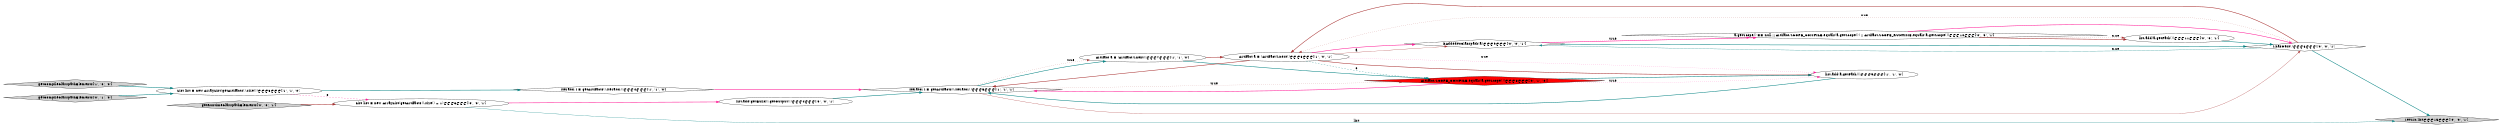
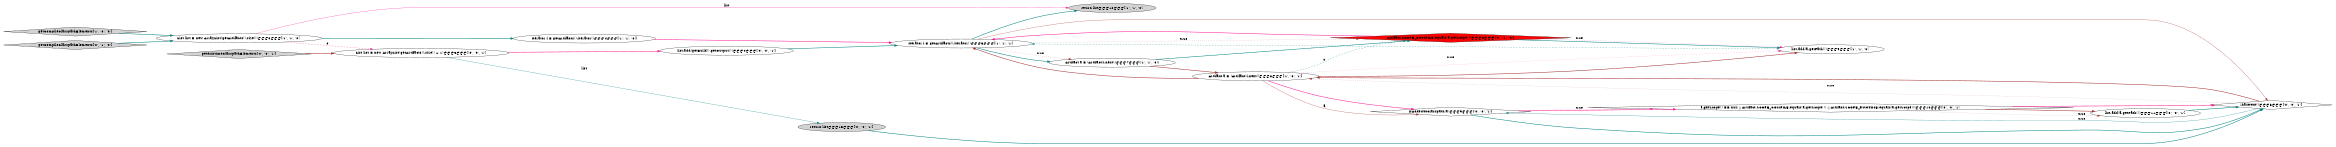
none -> (1112, 8)
(2370, 83) -> (1567, 143)
(614, 90) -> (584, 39)
(962, 90) -> (961, 44)
(1413, 104) -> (1406, 46)
(2437, 120) -> (842, 127)
